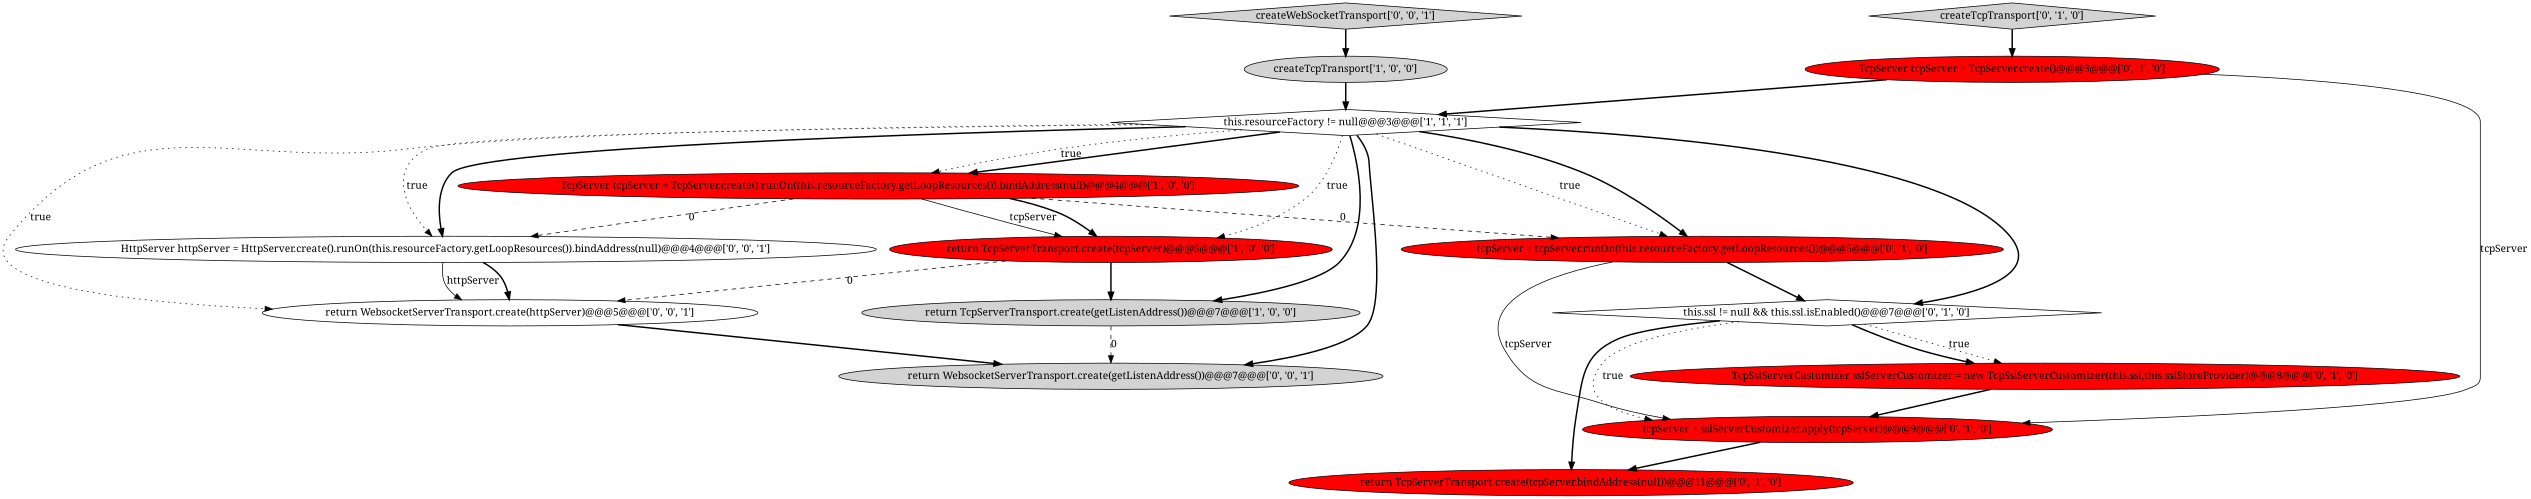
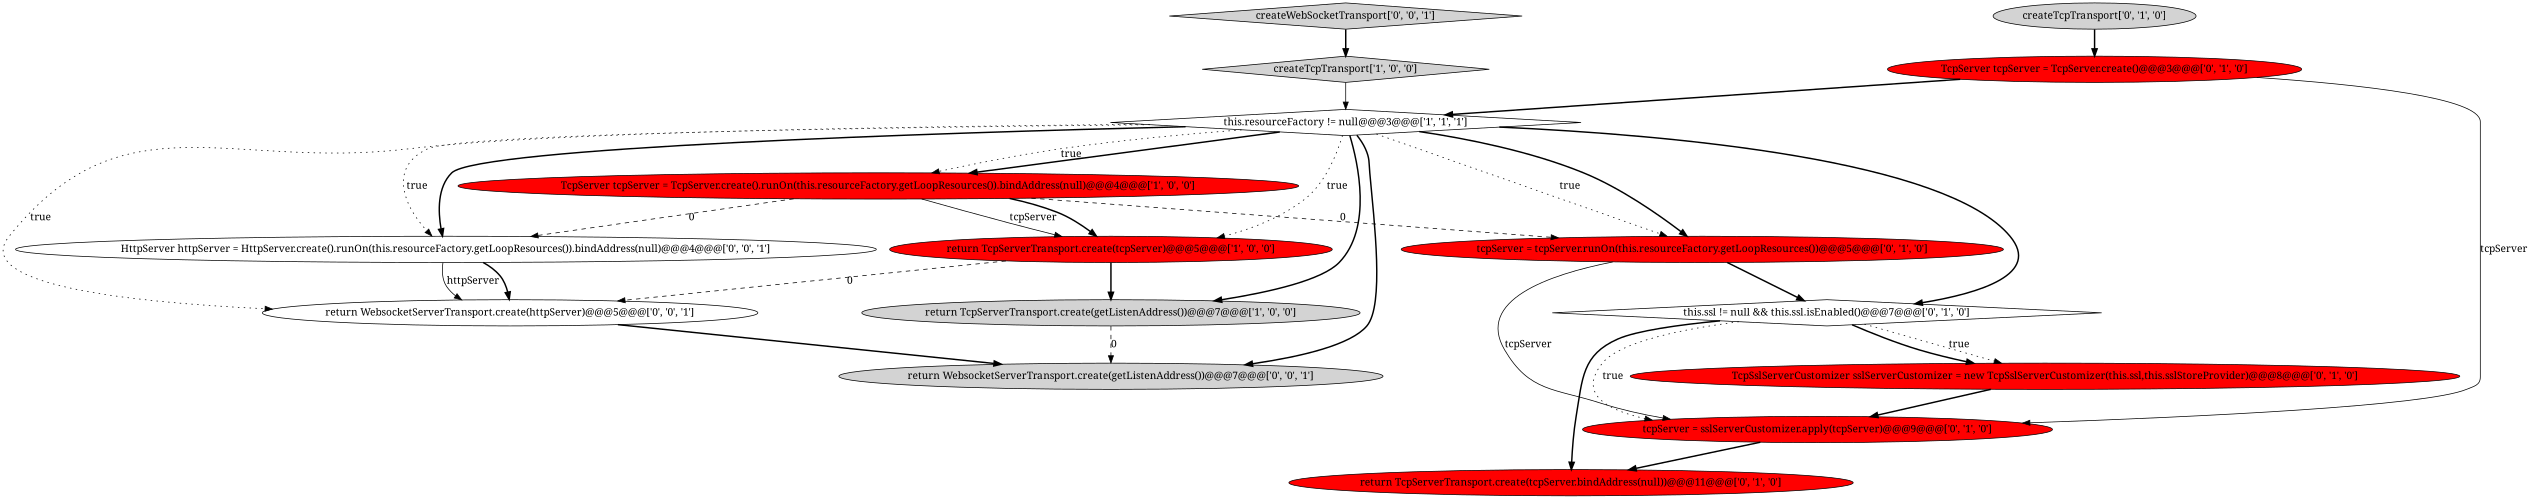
(2012, 16) -> (2095, 16)
(1346, 69) -> (1346, 69)
(1346, 92) -> (1346, 92)
